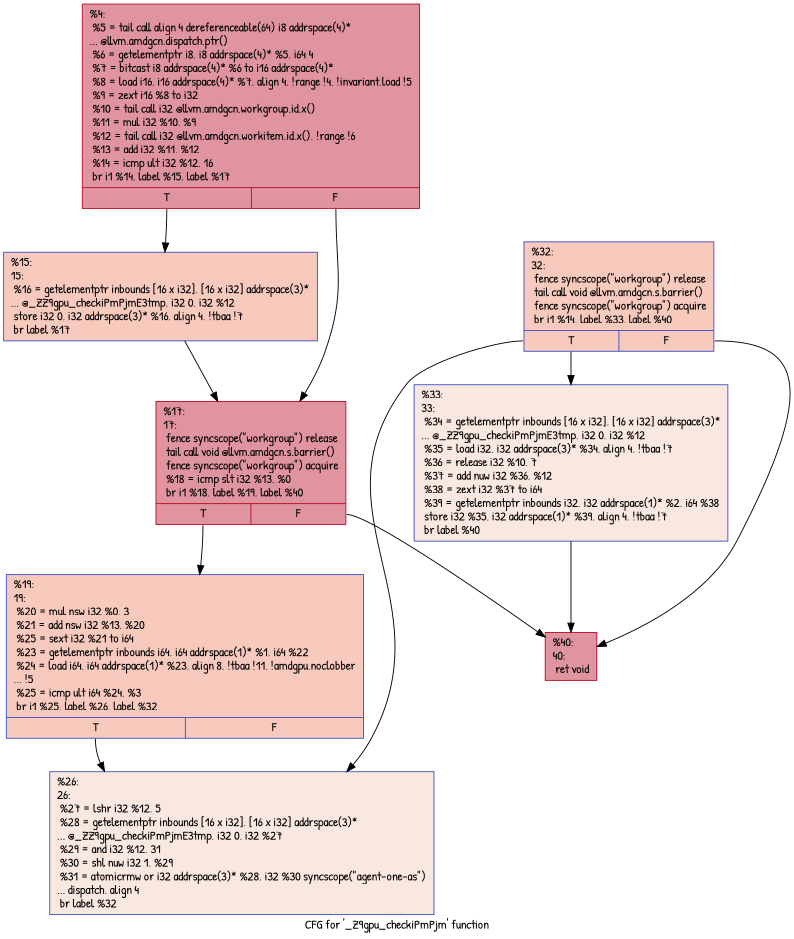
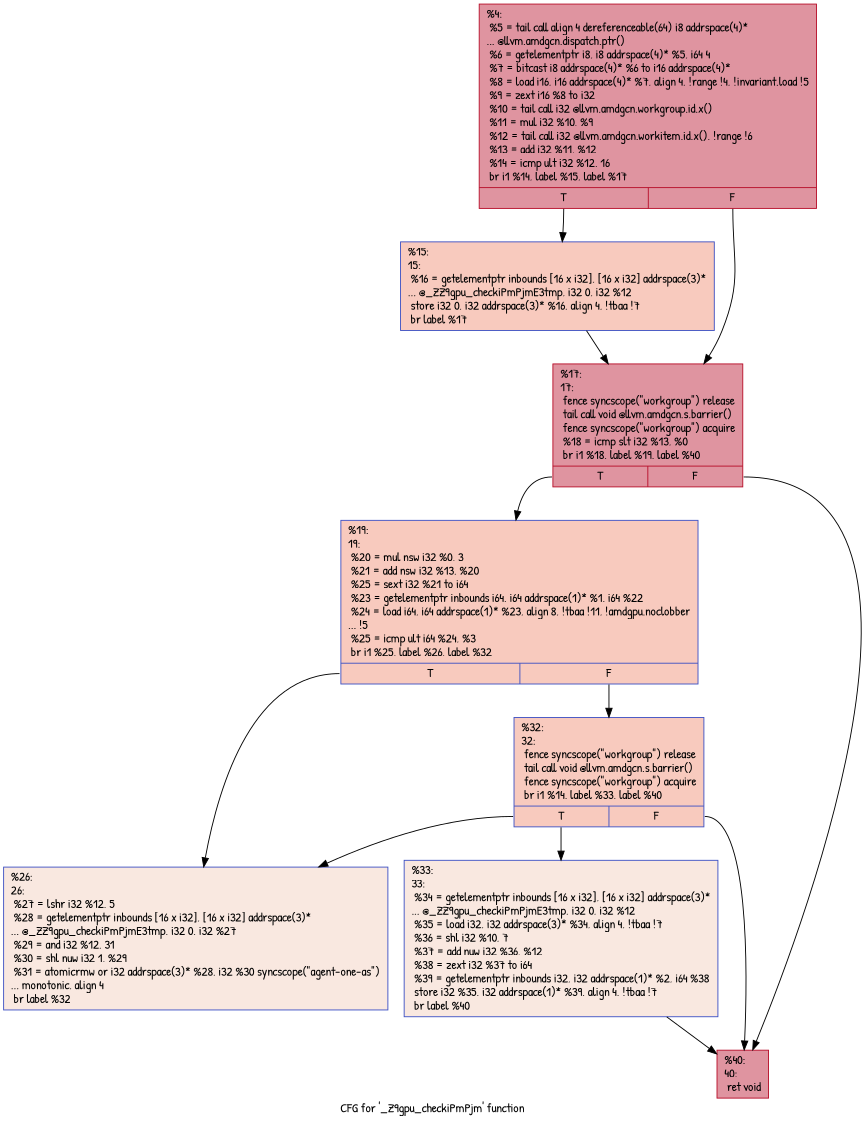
(479, 462) -> (460, 938)
none -> (609, 696)
(98, 890) -> (57, 986)
